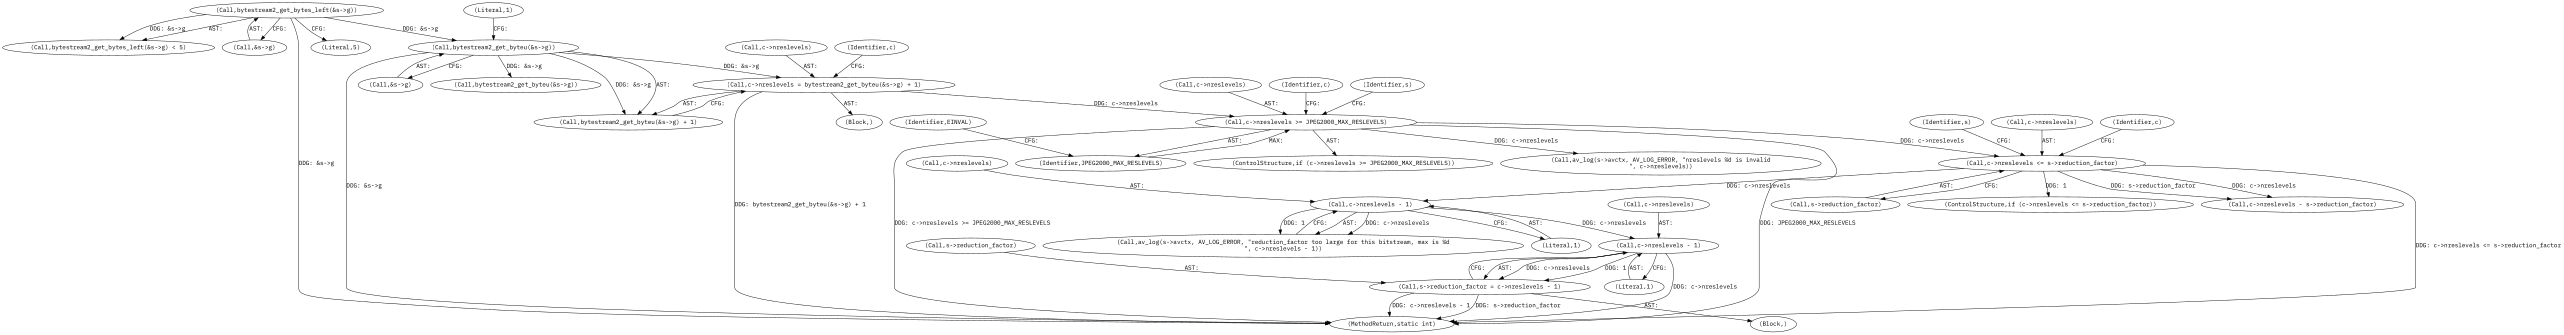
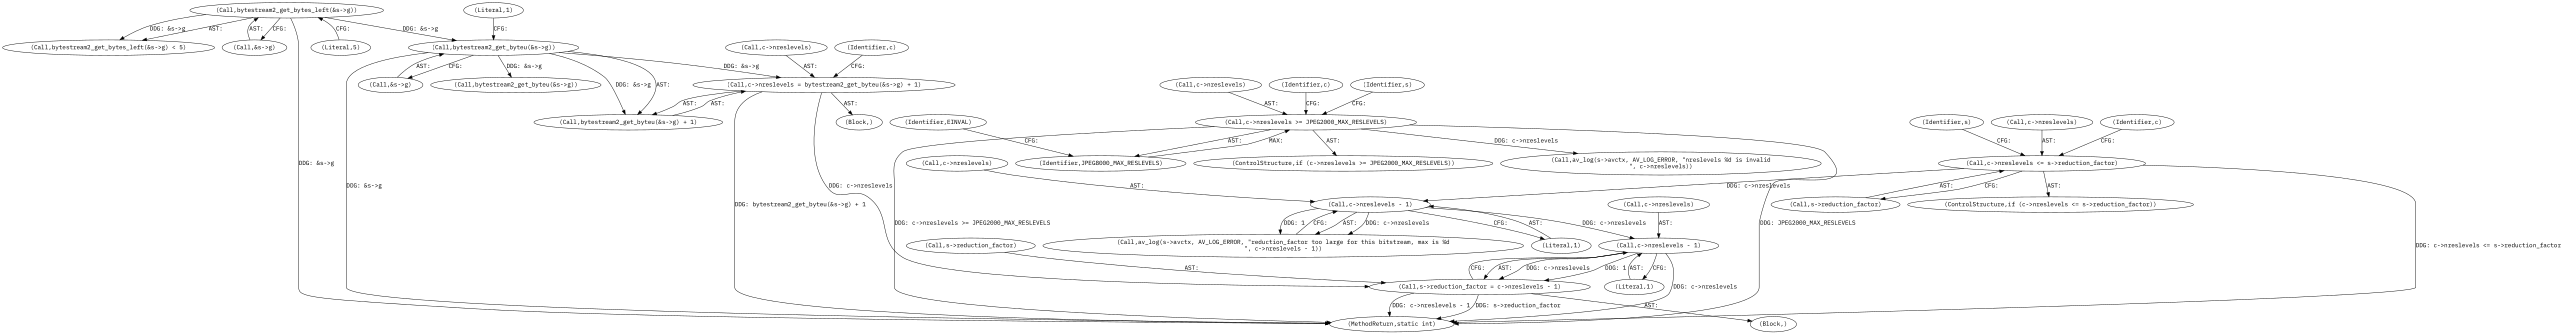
(308, 29) -> (333, 28)
(720, 104) -> (720, 104)
(1065, 104) -> (1026, 277)
(1706, 130) -> none
(1101, 163) -> (1101, 163)
(2056, 186) -> (2056, 186)
(2302, 205) -> none
